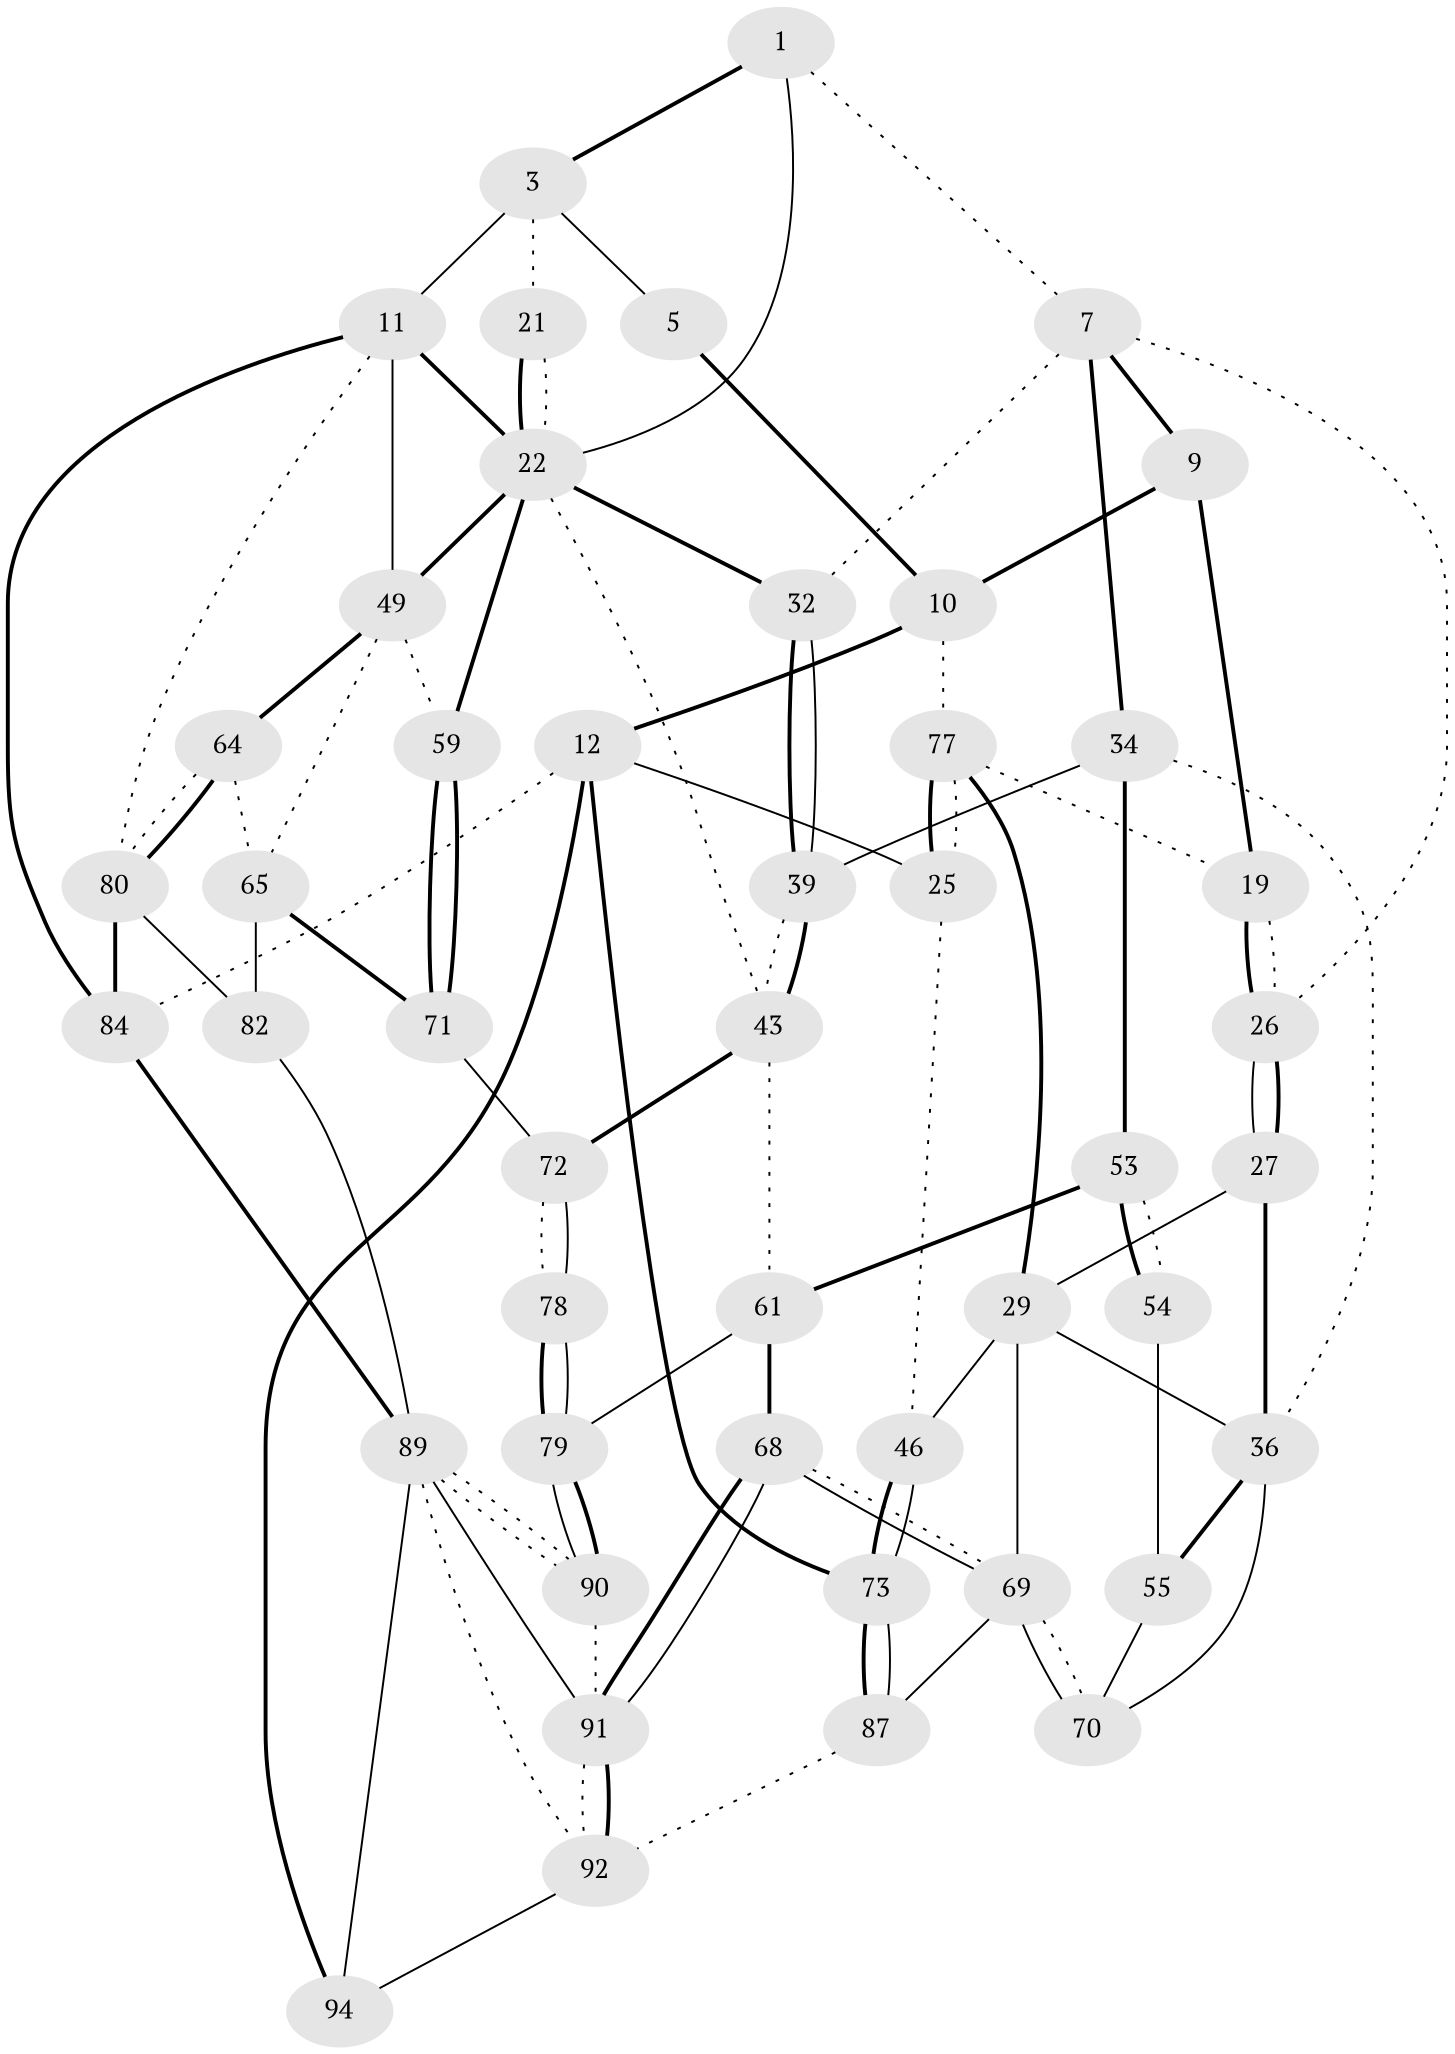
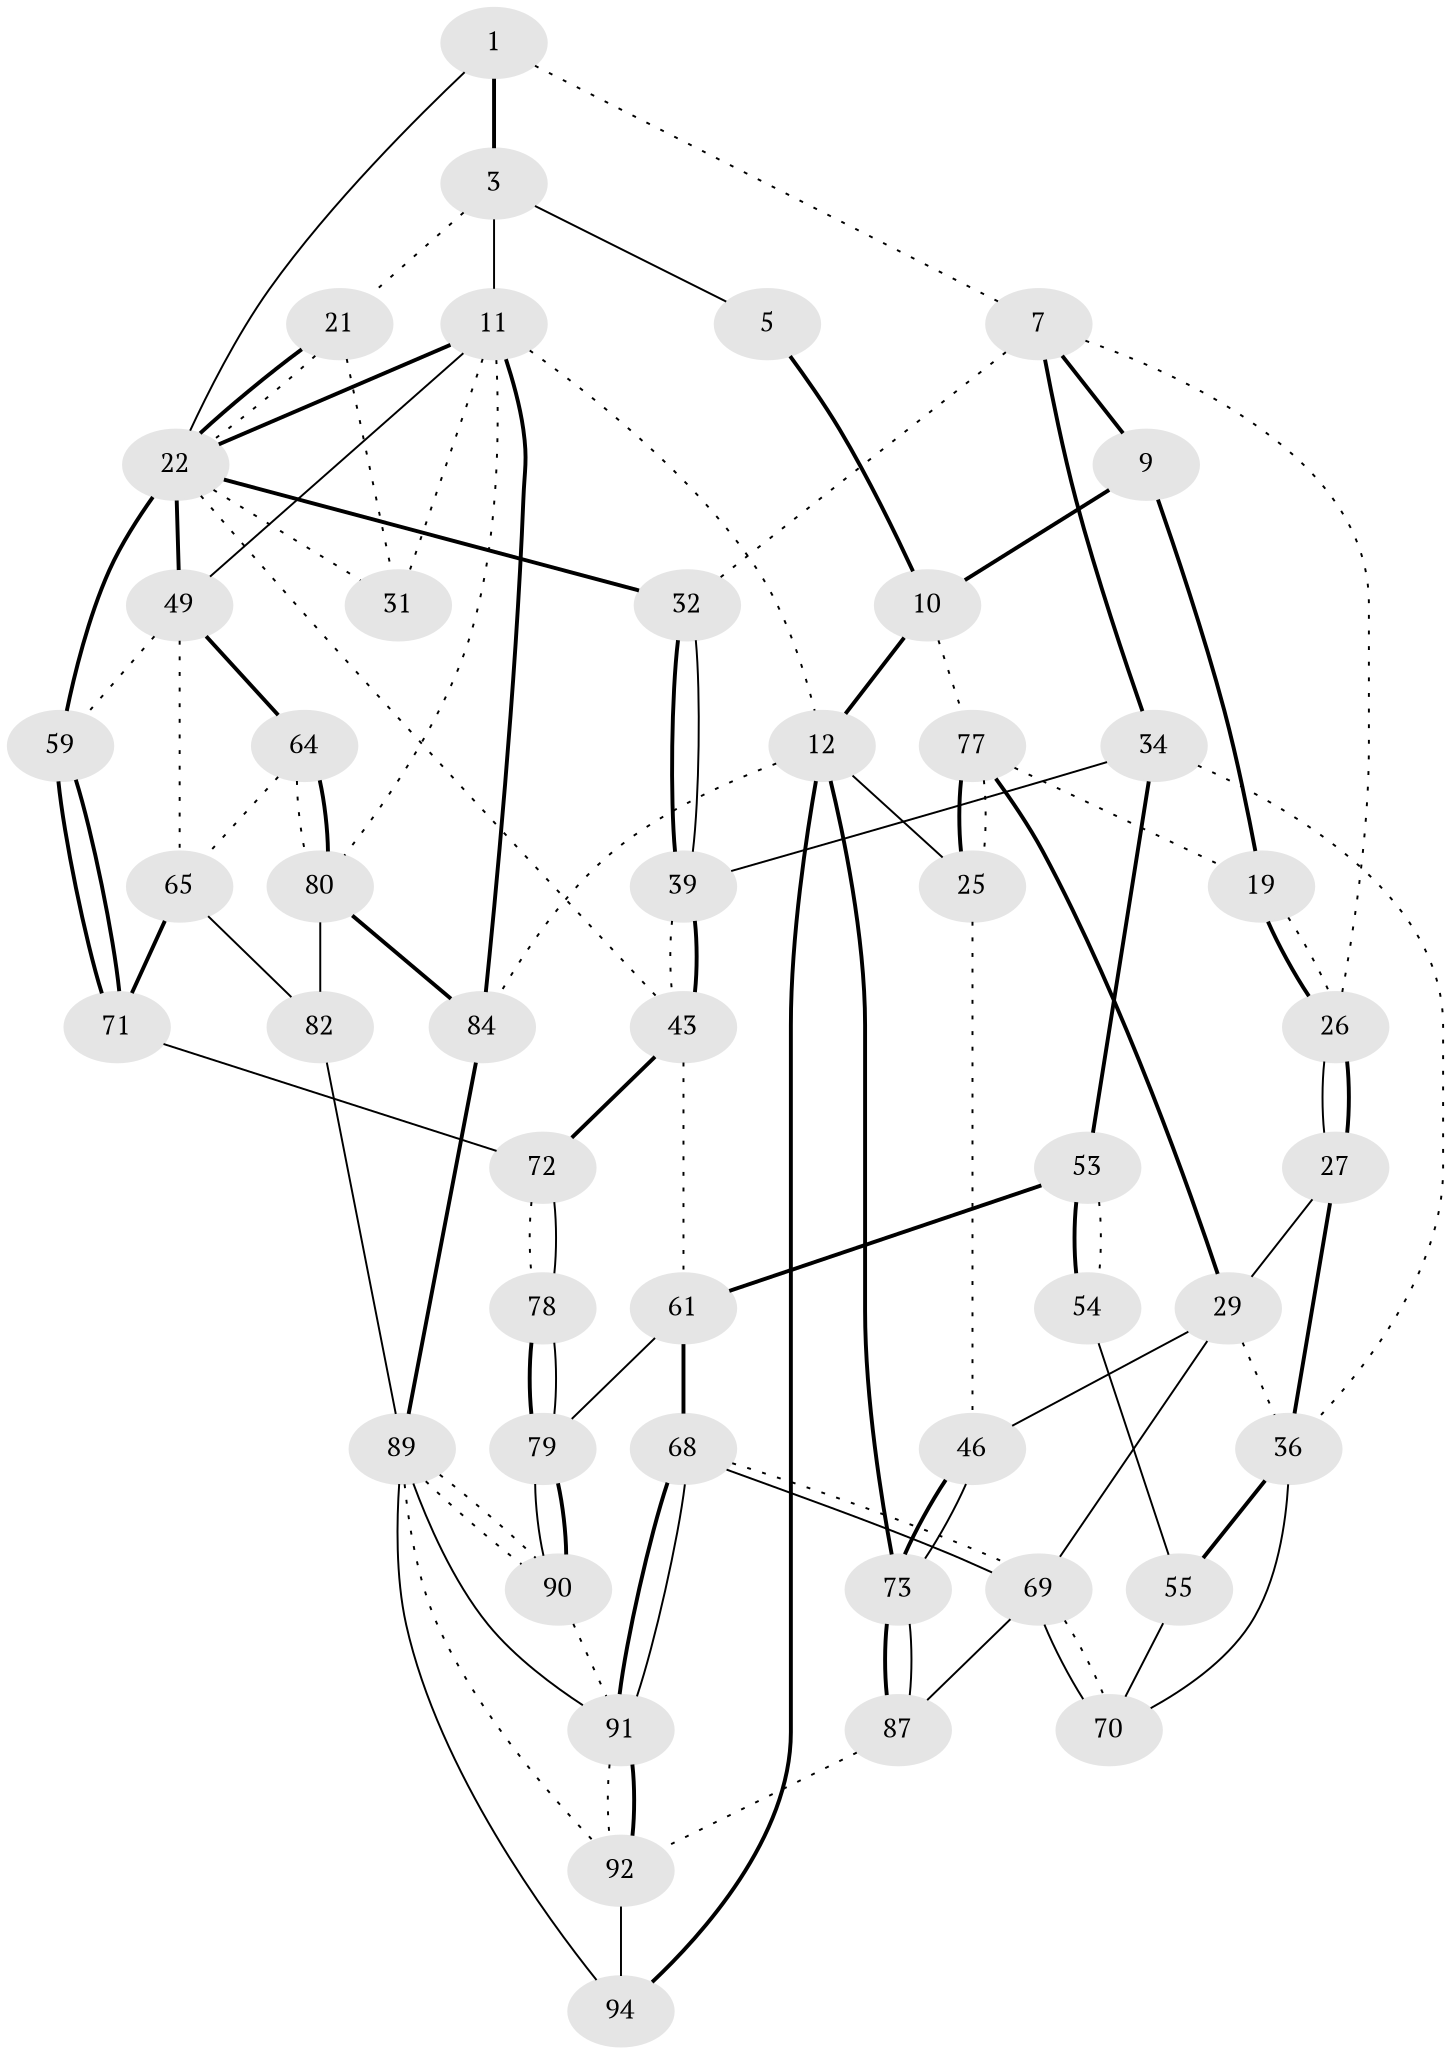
none -> (706, 505)
none -> (398, 605)
(1141, 1378) -> (1259, 1379)
